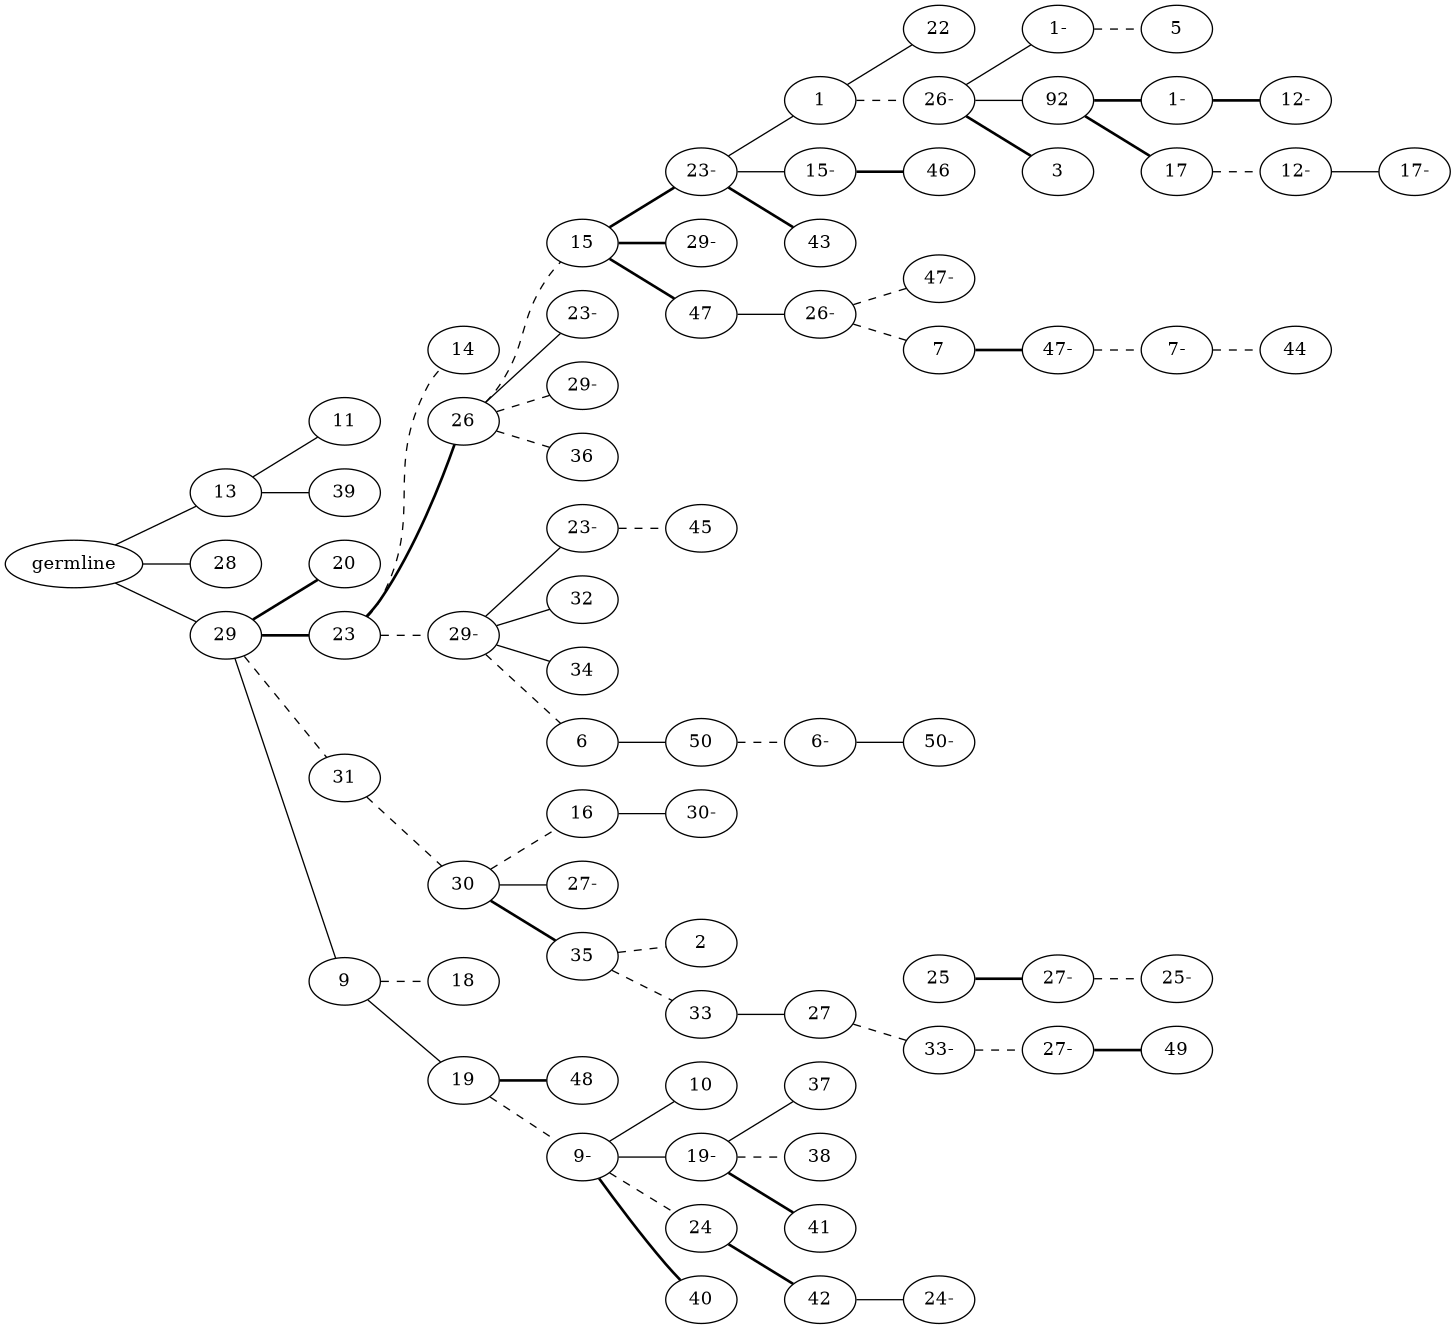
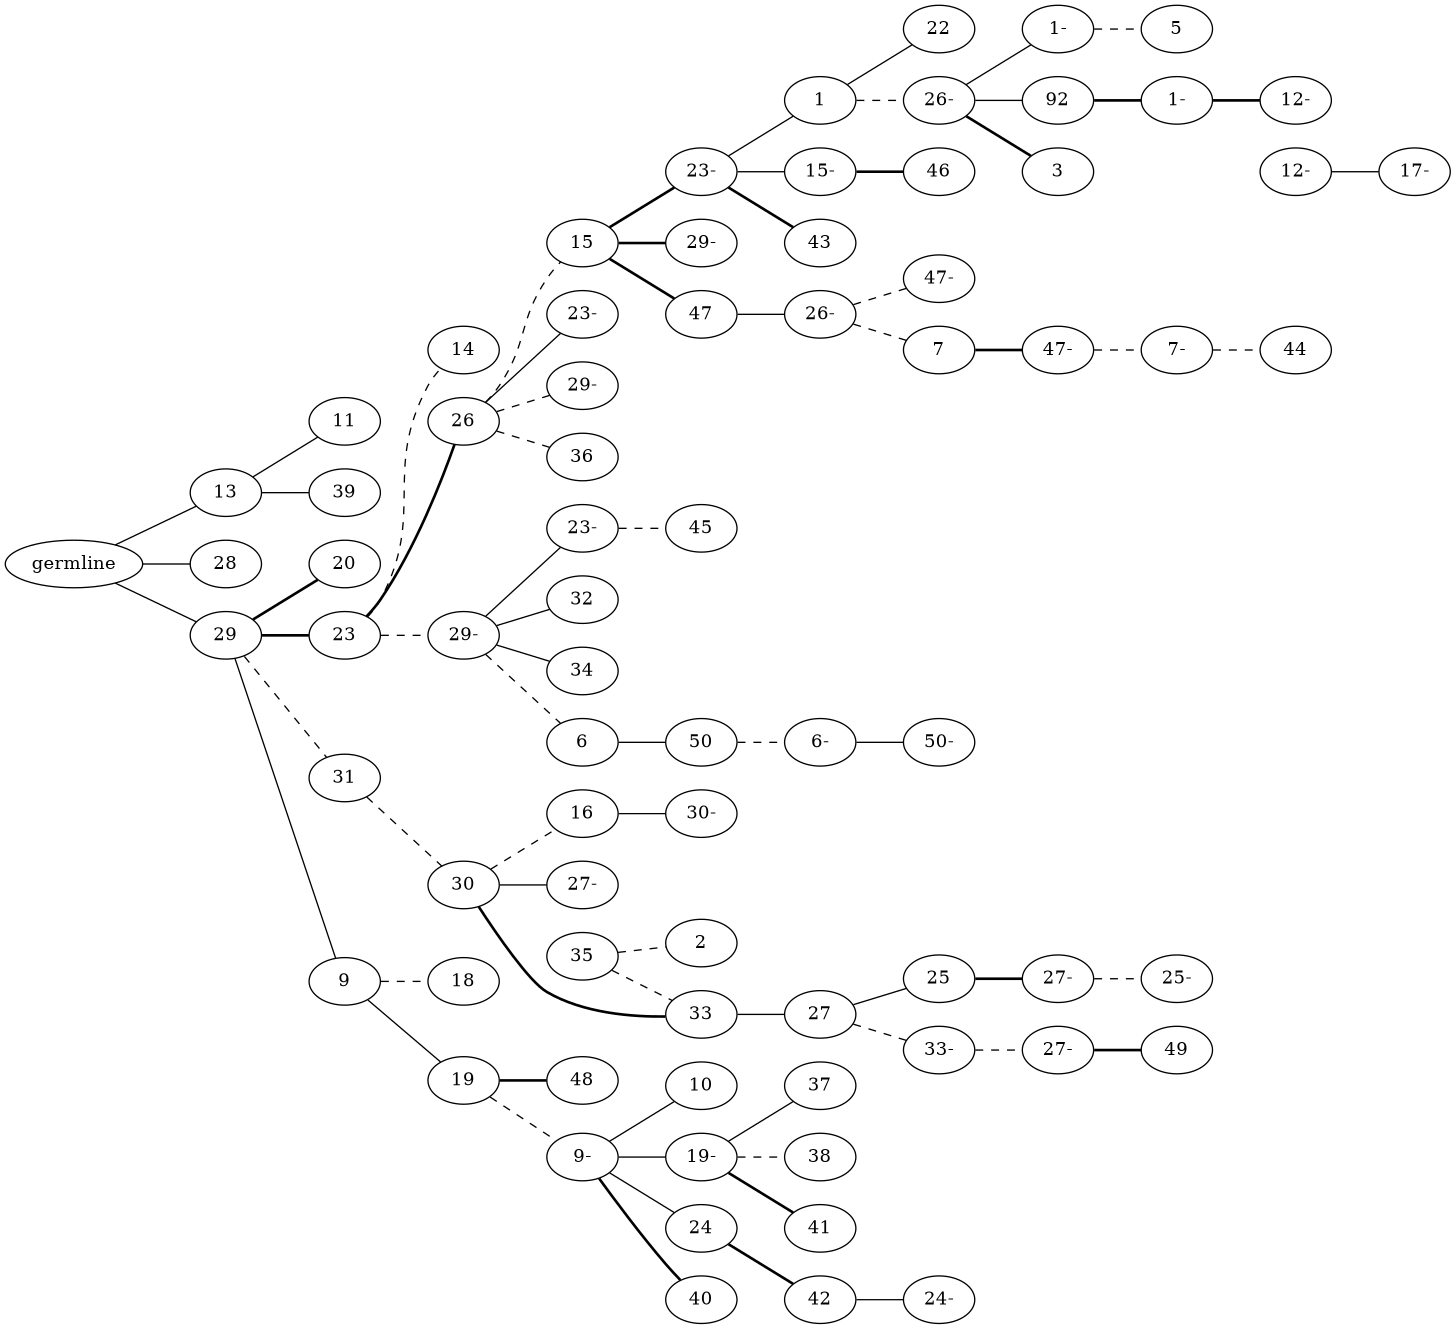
(1177, 172) -> none
(523, 921) -> (553, 995)
none -> (880, 997)
(642, 1193) -> (642, 1193)
